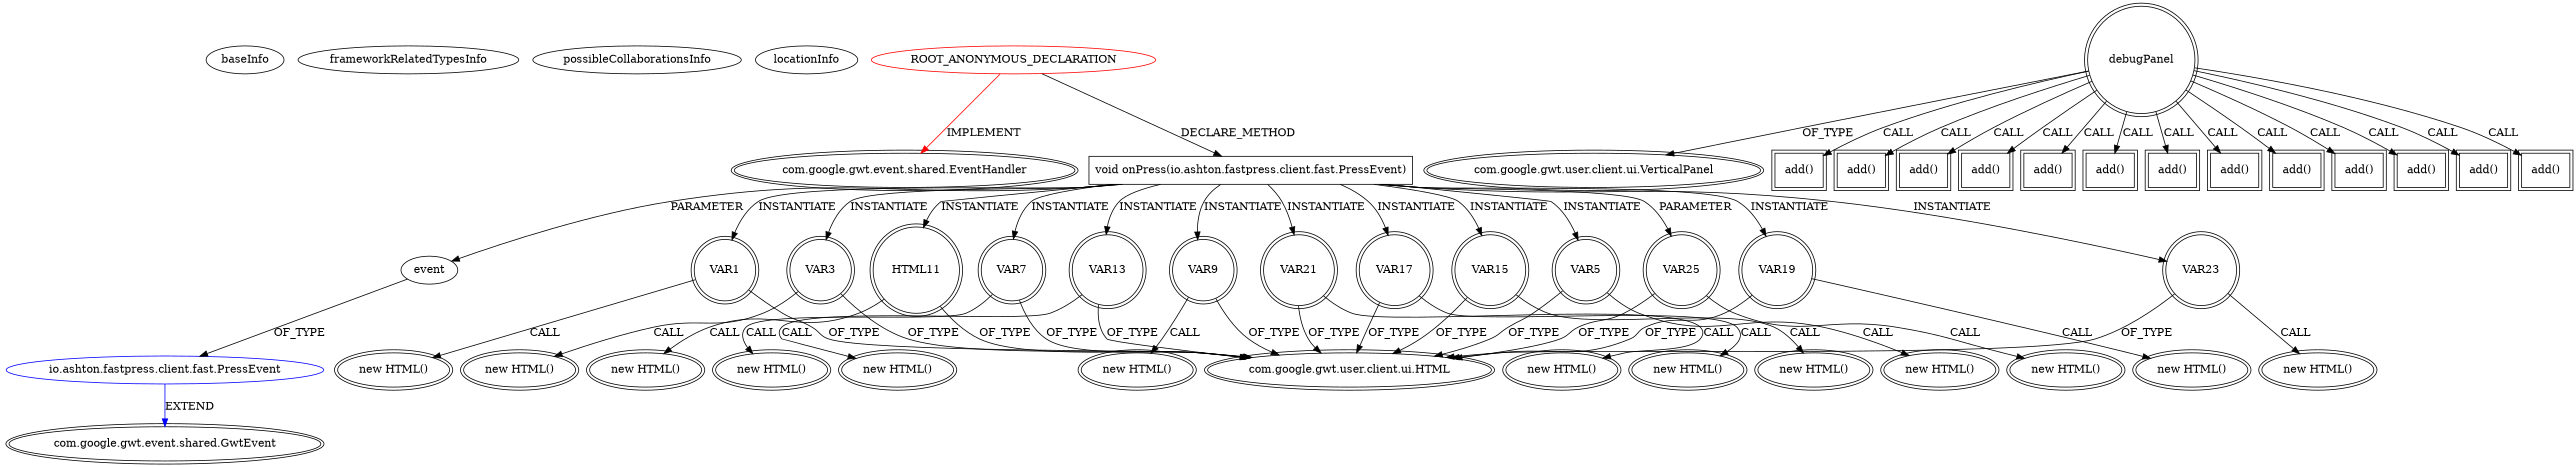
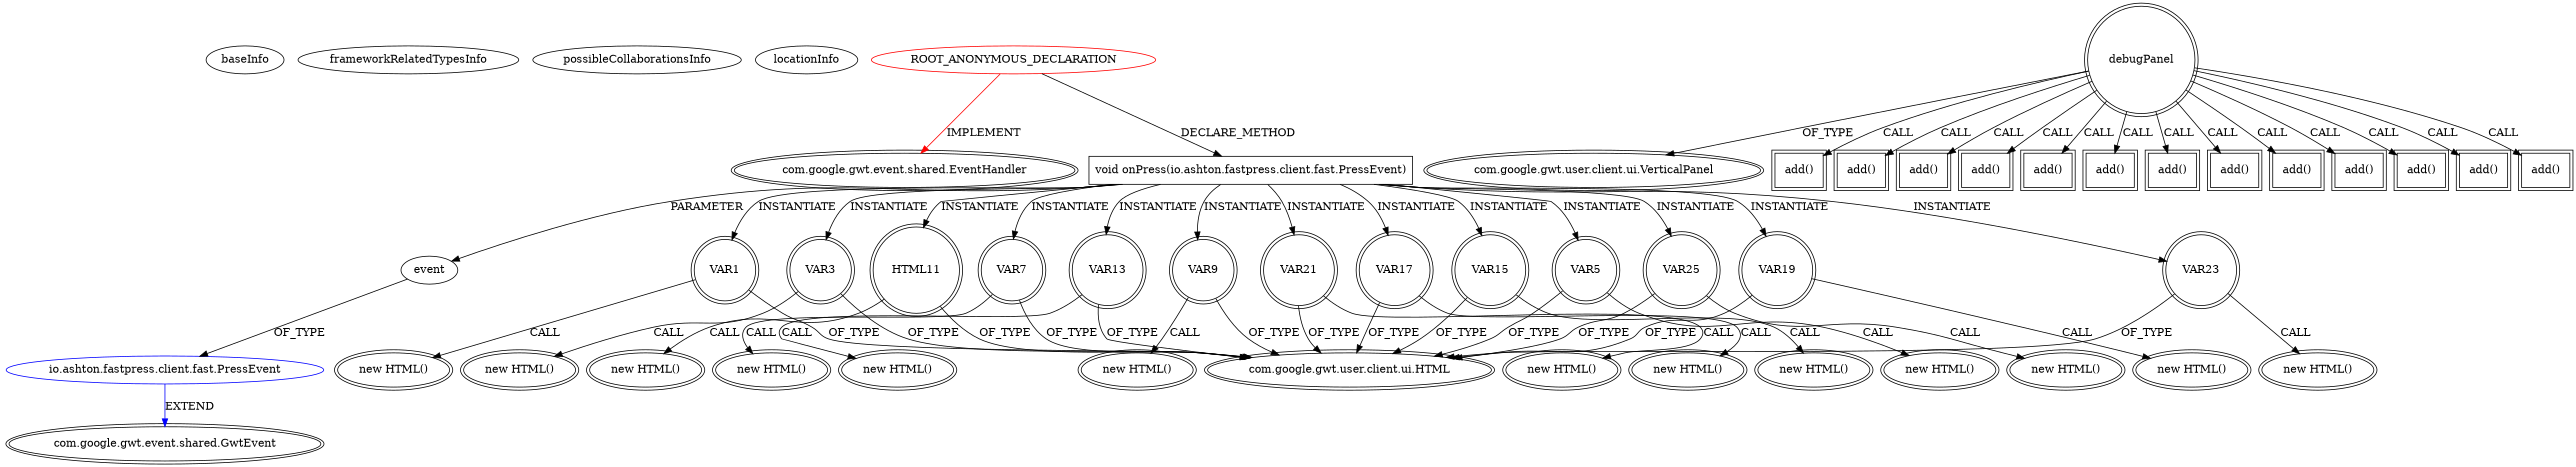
(1696, 207) -> (1696, 207)
